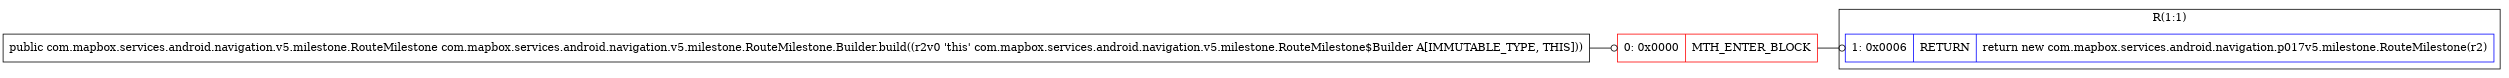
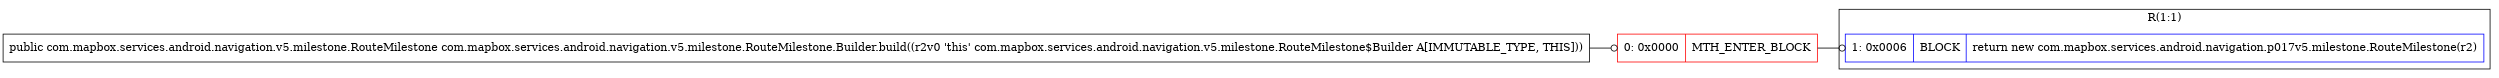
(1945, 48) -> (1940, 48)
